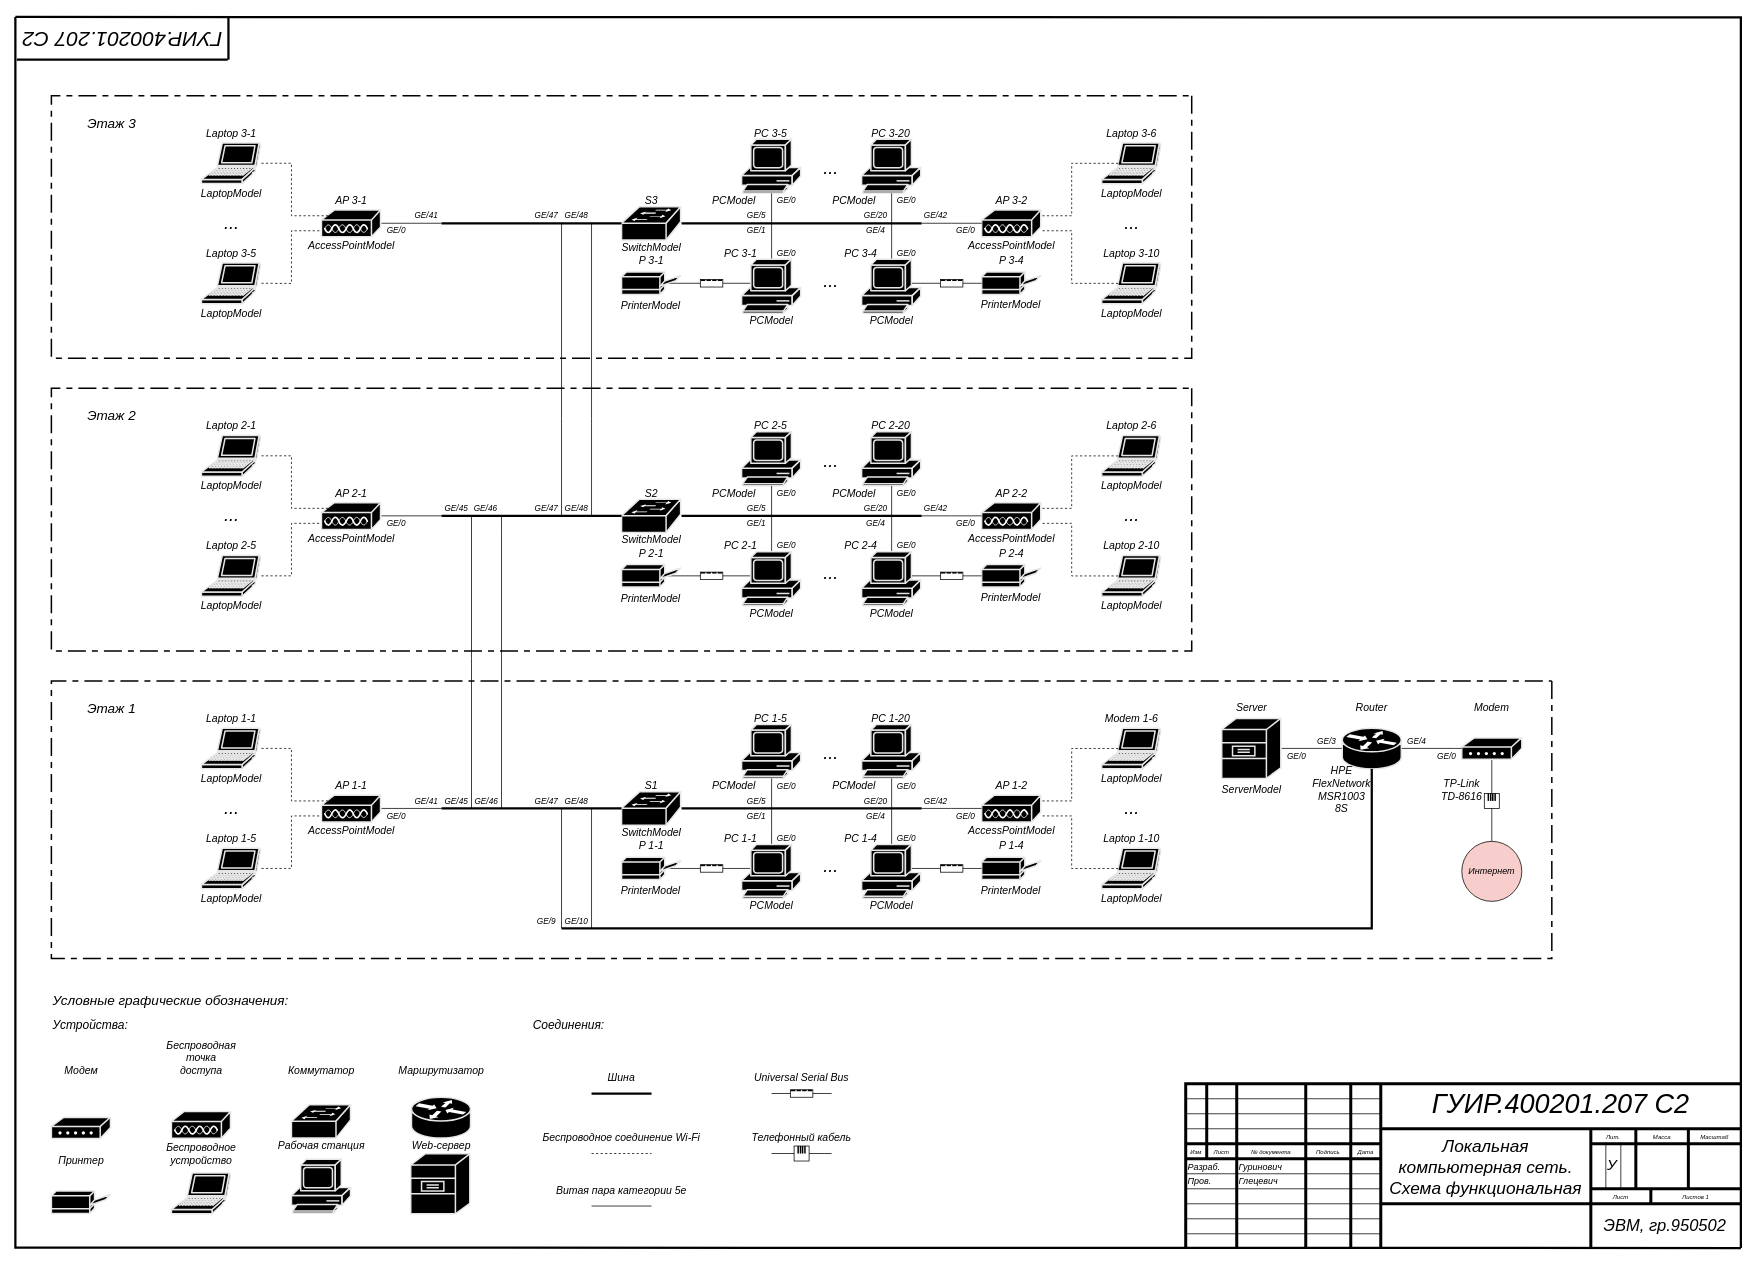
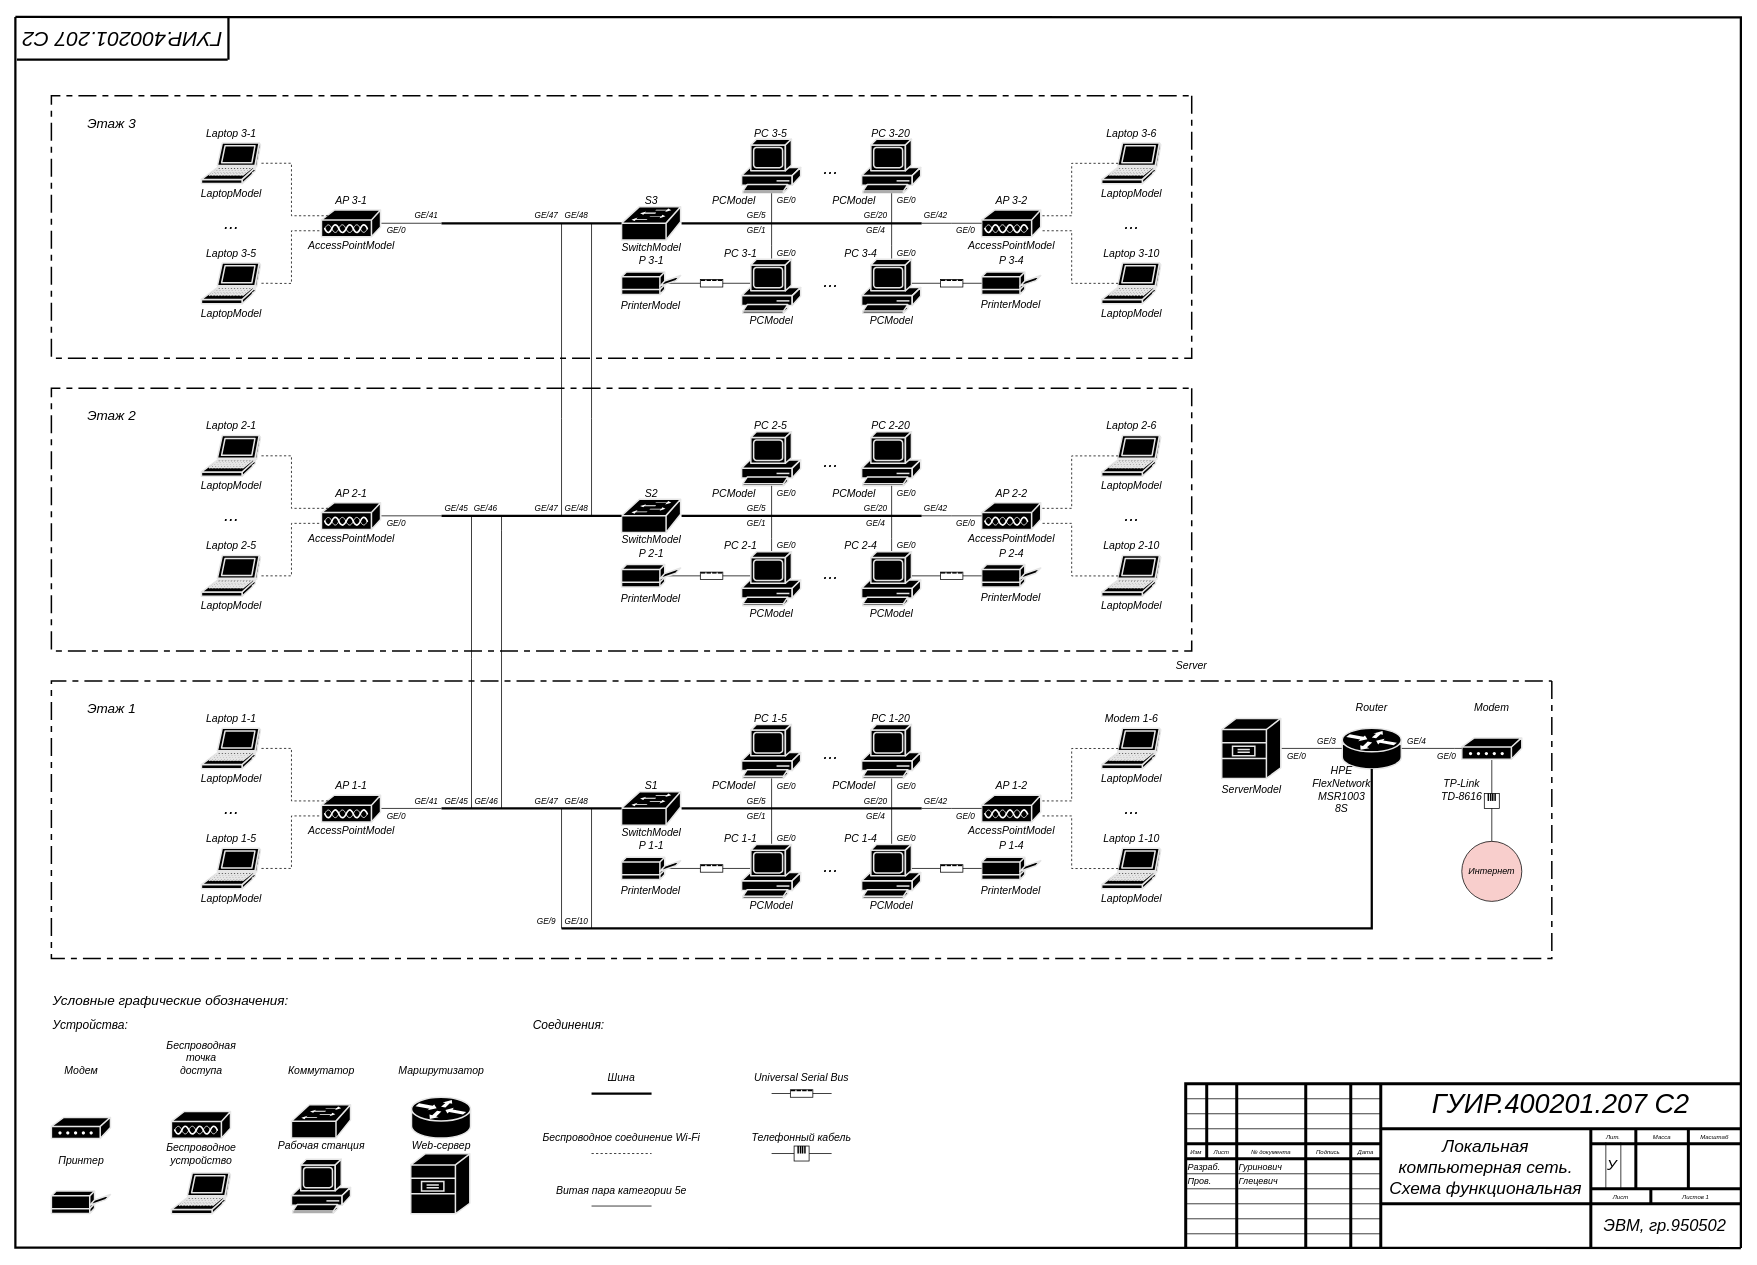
(1251, 707) -> (1191, 666)
